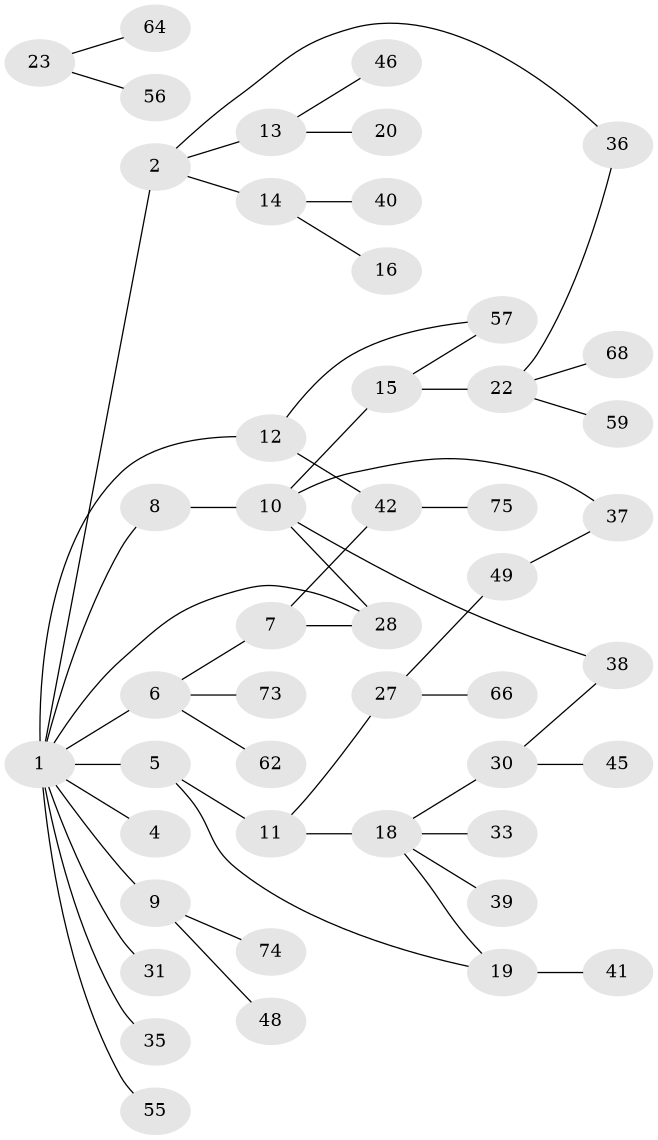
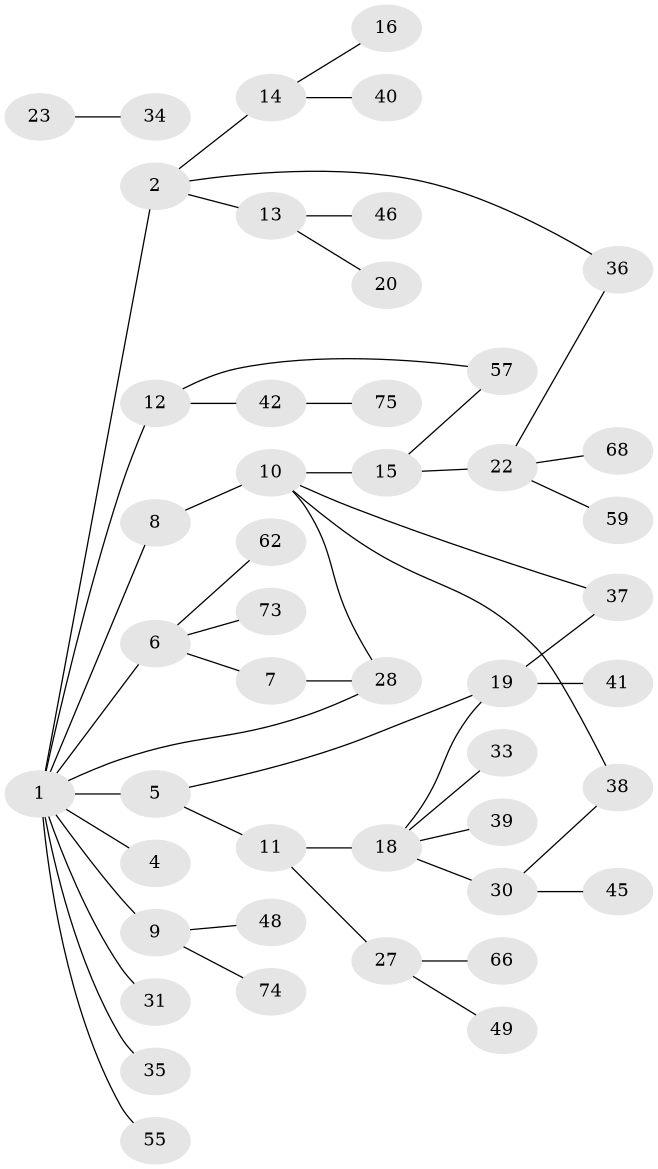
(155, 28) -> (155, 117)
(155, 98) -> none
(560, 547) -> (560, 640)
(323, 572) -> none
